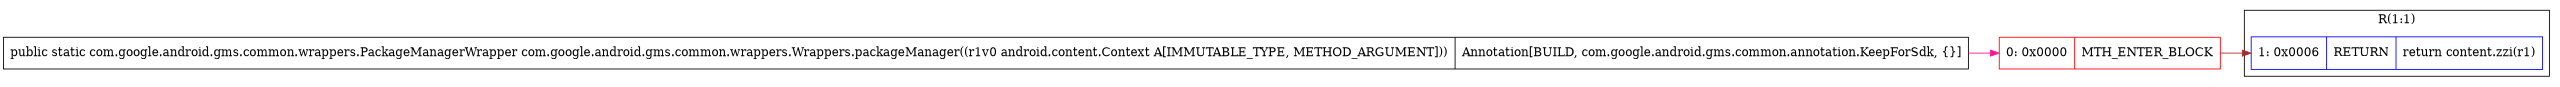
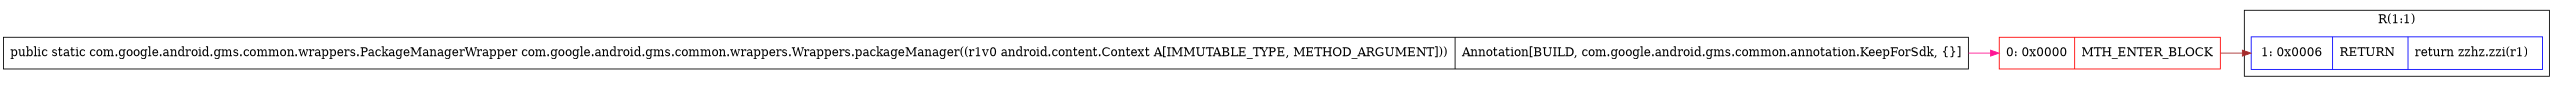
(2469, 53) -> (2472, 53)
